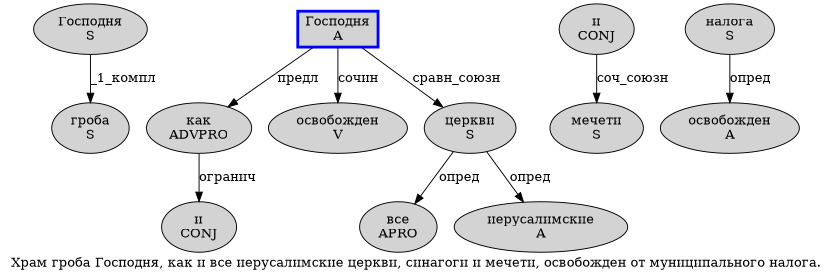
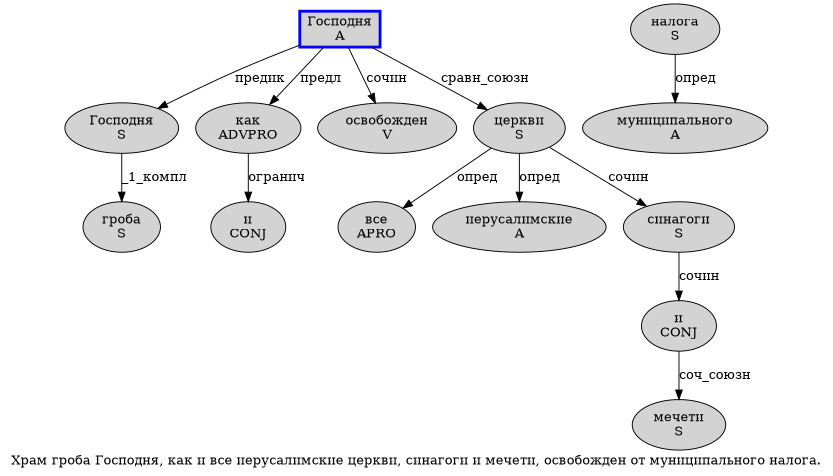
none -> (232, 73)
(730, 128) -> (675, 128)
none -> (679, 227)
